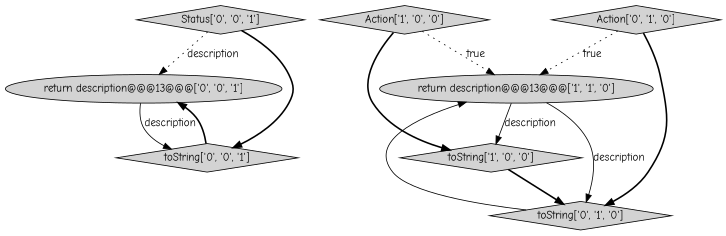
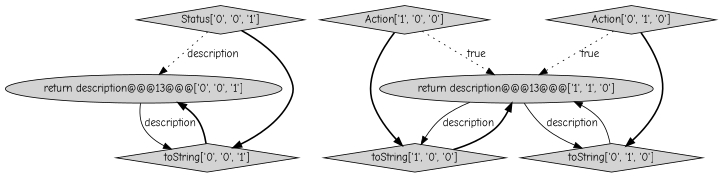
(532, 185) -> (485, 136)
